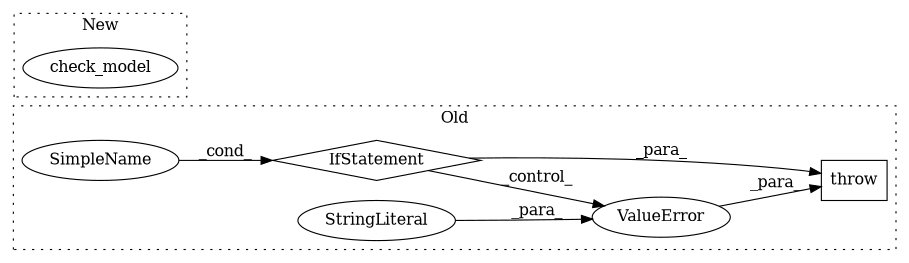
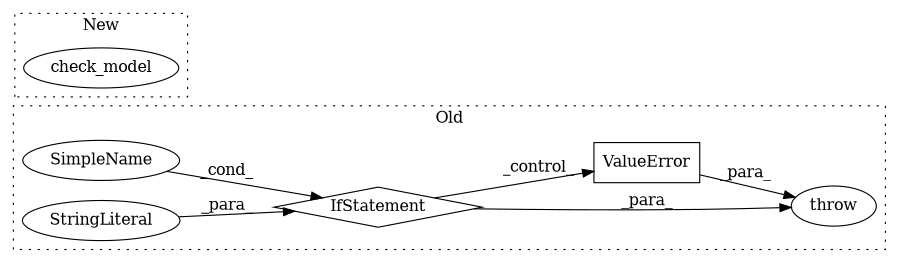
(854, 180) -> (834, 206)
(661, 217) -> (647, 163)
(519, 220) -> (231, 214)
